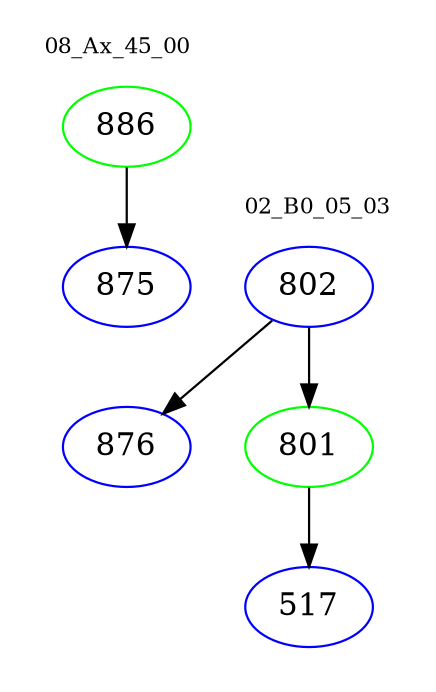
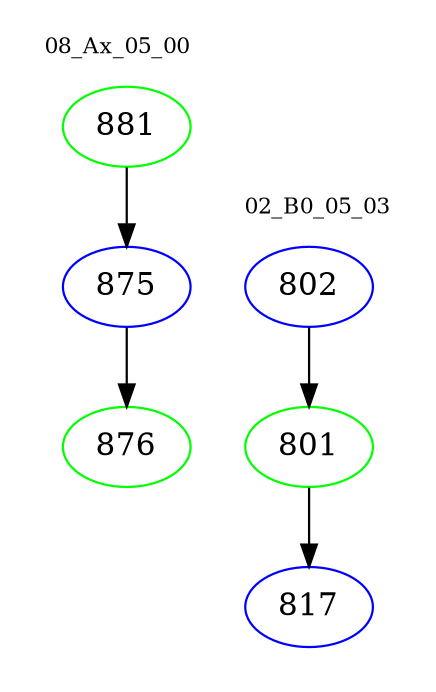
(118, 48) -> (118, 48)
(127, 127) -> (127, 127)
(242, 346) -> (127, 356)
(127, 447) -> (127, 447)
(309, 607) -> (309, 607)
